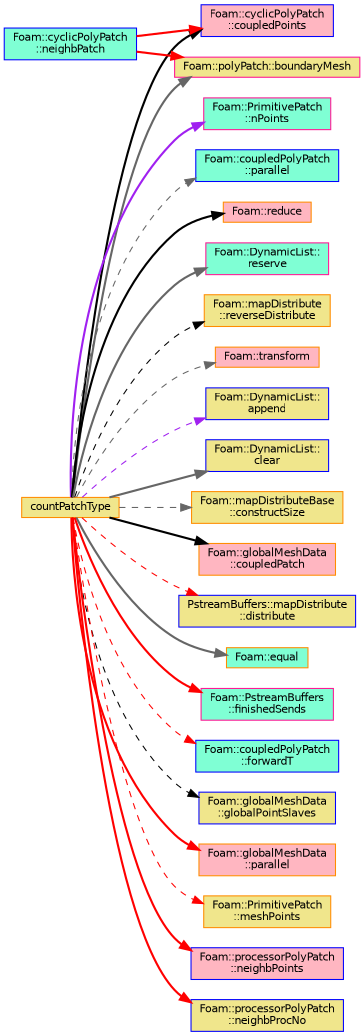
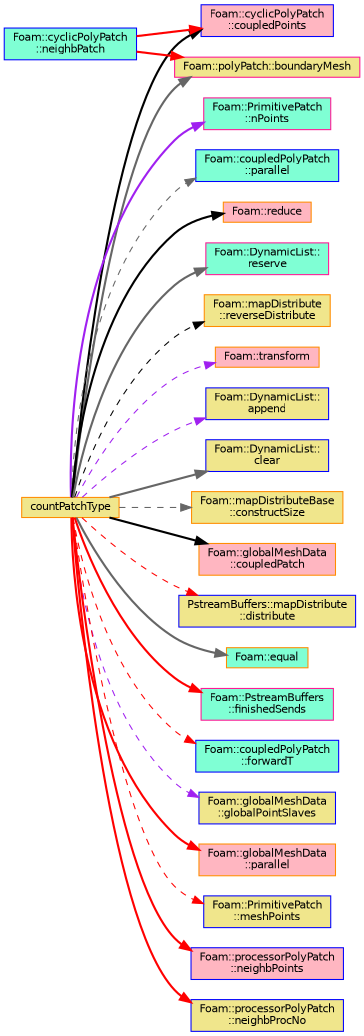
(129, 419) -> (129, 419)
(109, 682) -> (109, 682)
(267, 912) -> (267, 912)
